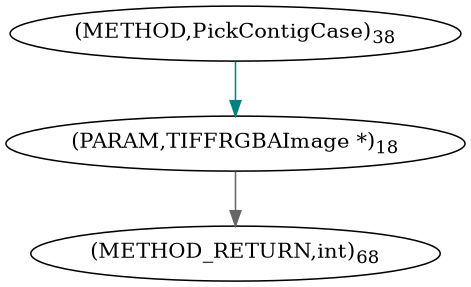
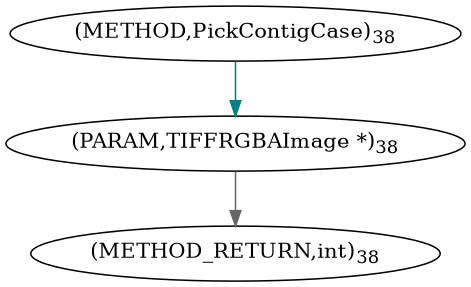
(388, 141) -> (388, 141)
(368, 251) -> (368, 251)
